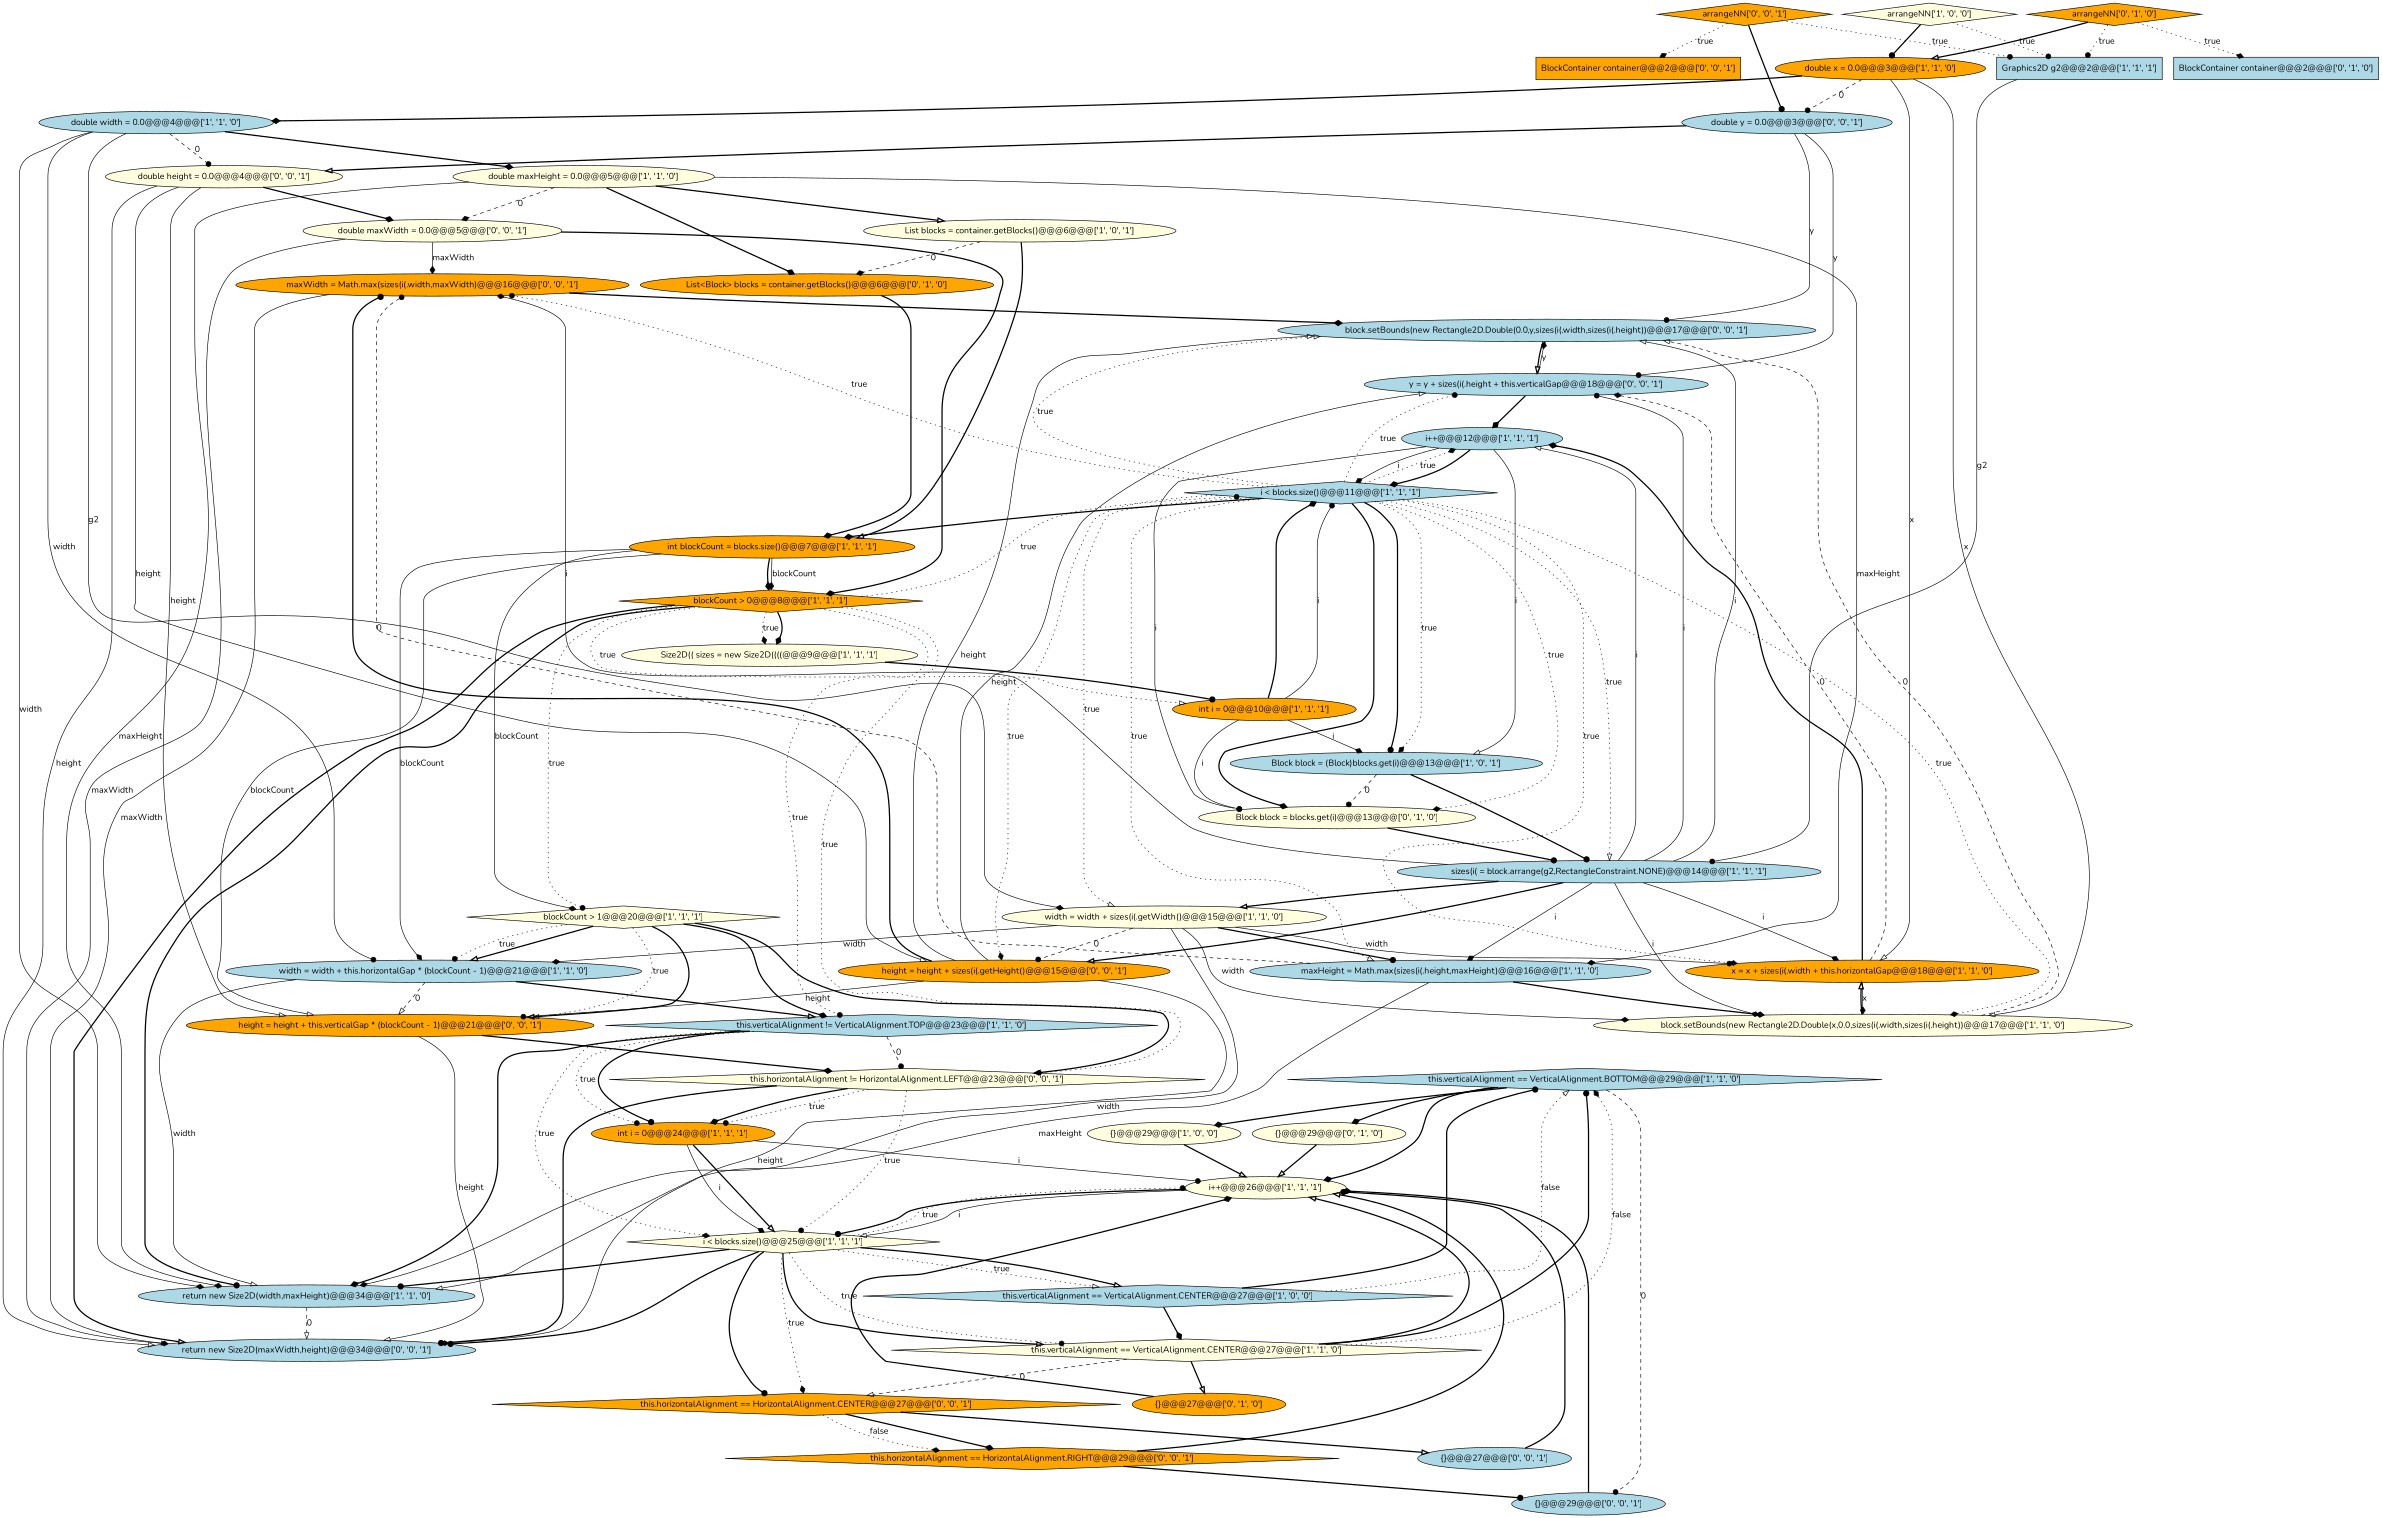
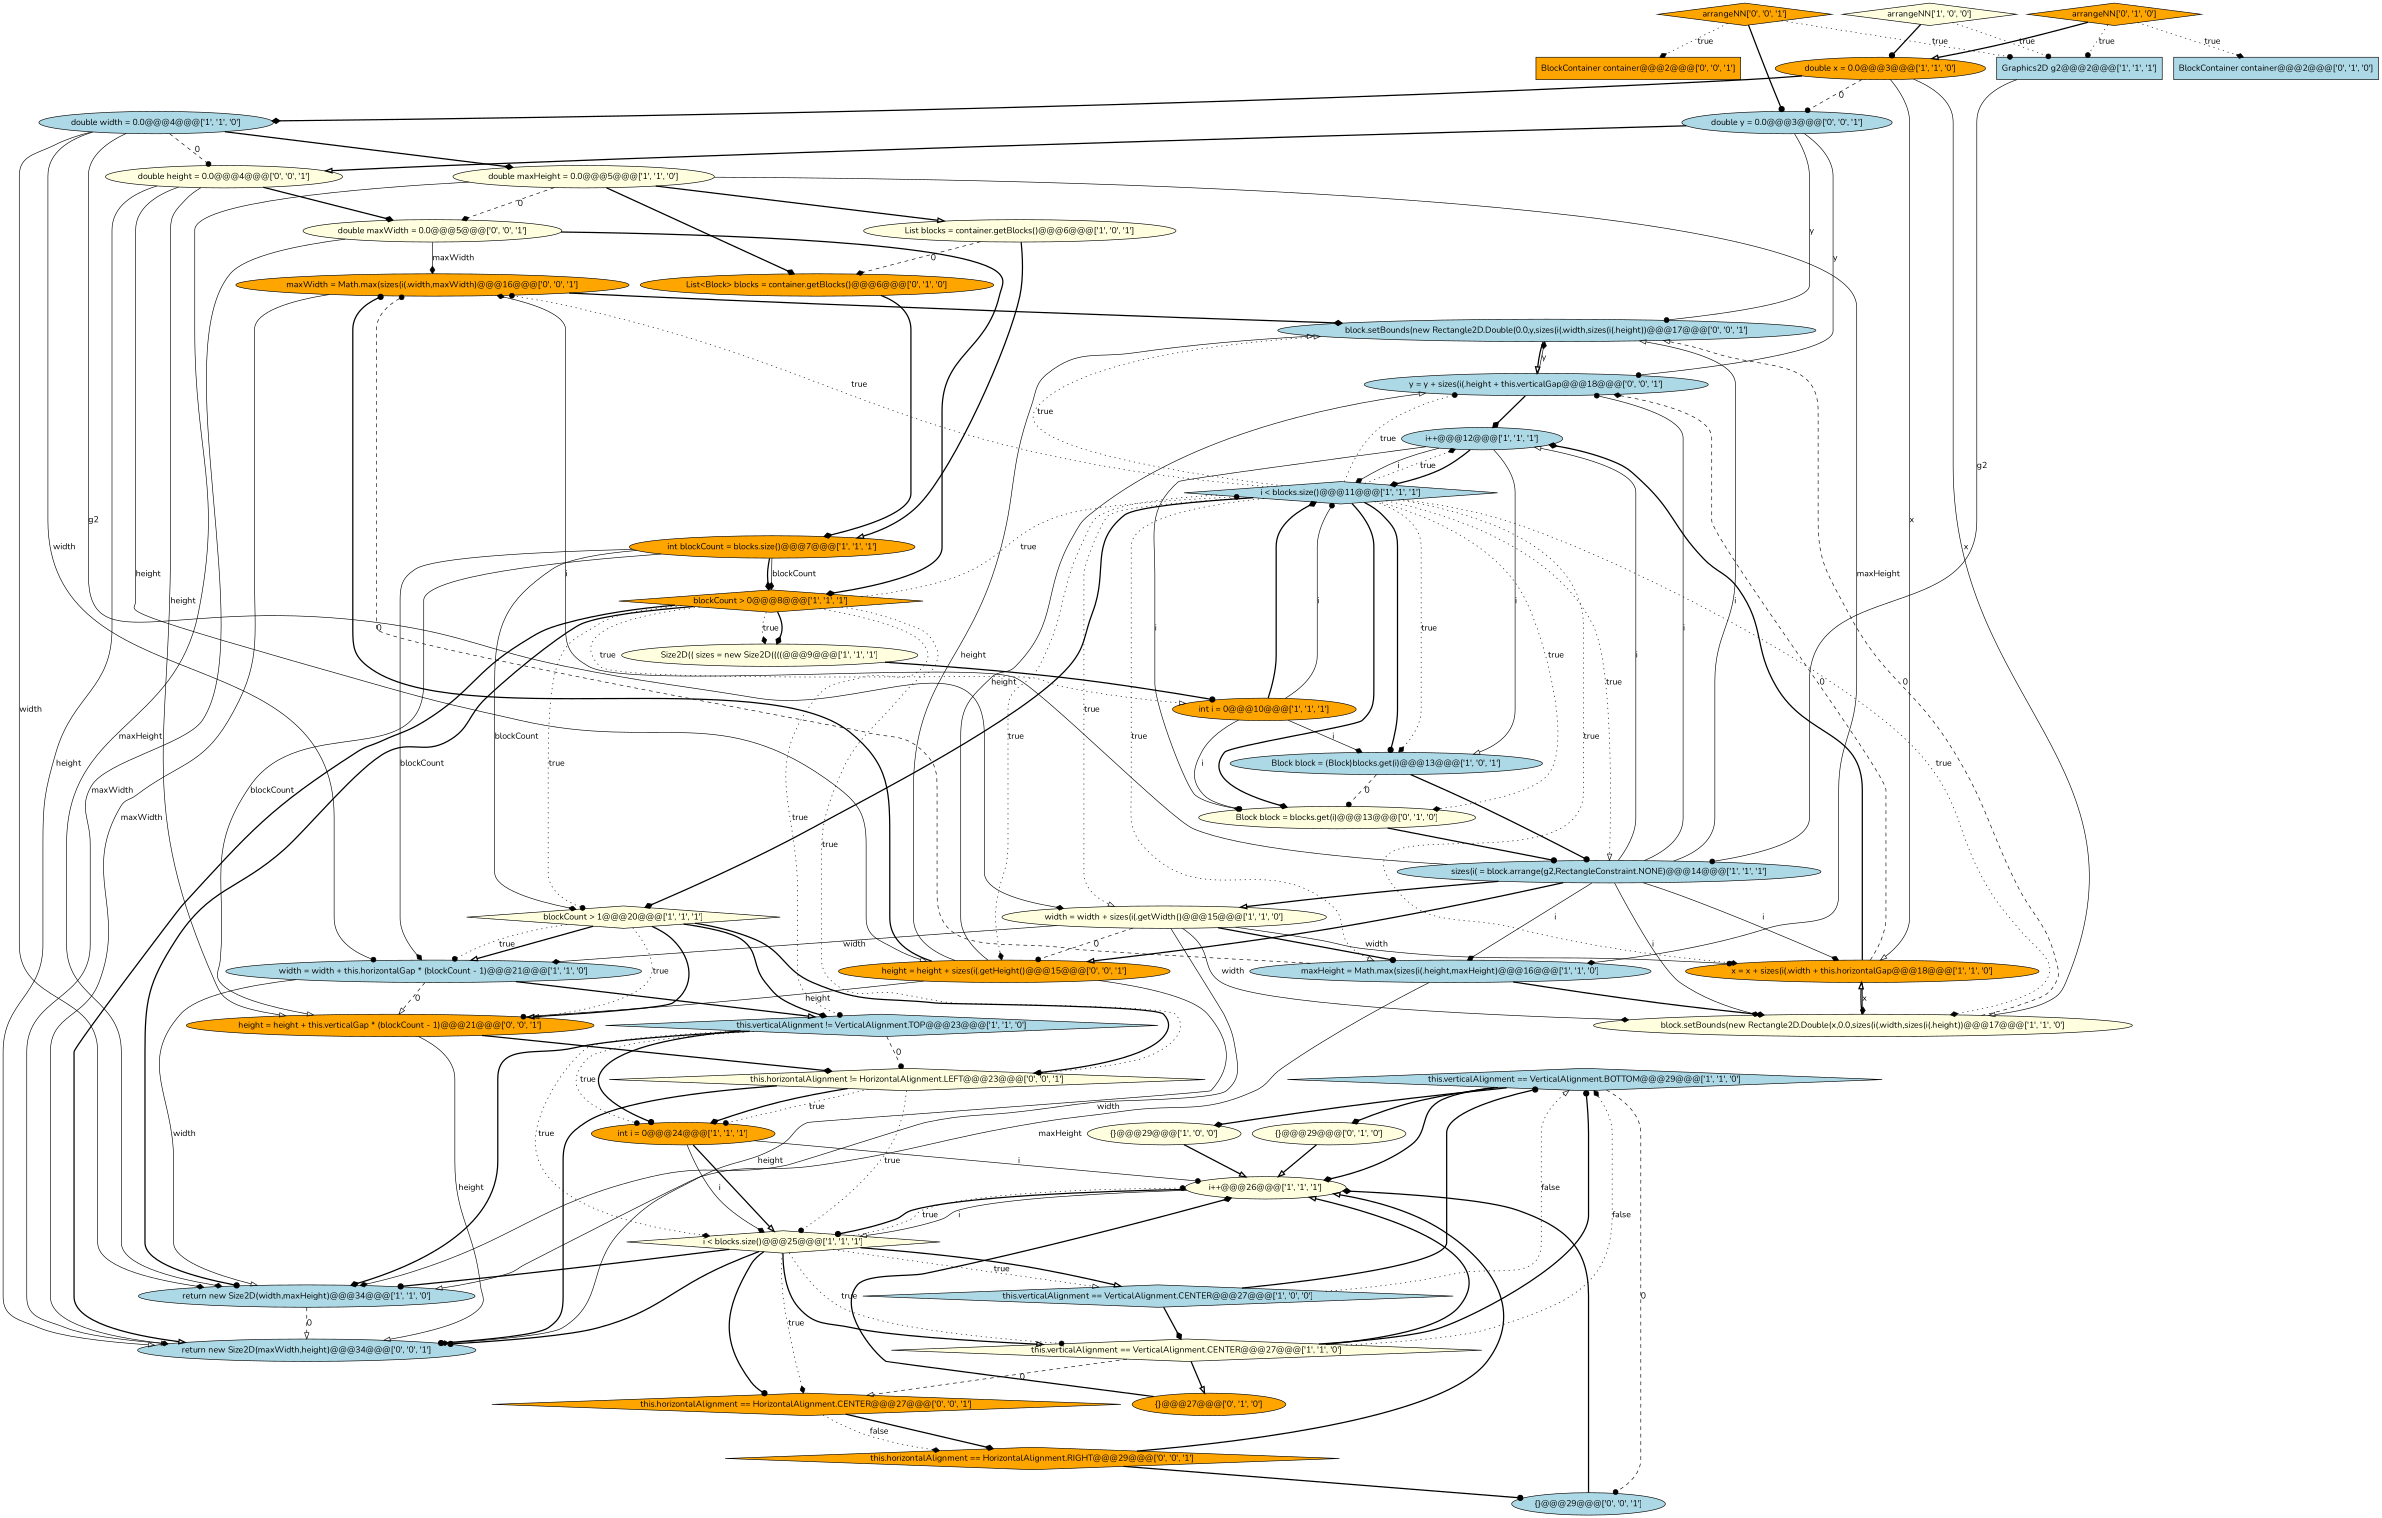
(1047, 515) -> (996, 724)
(1154, 534) -> (1154, 534)
(1495, 1458) -> none
